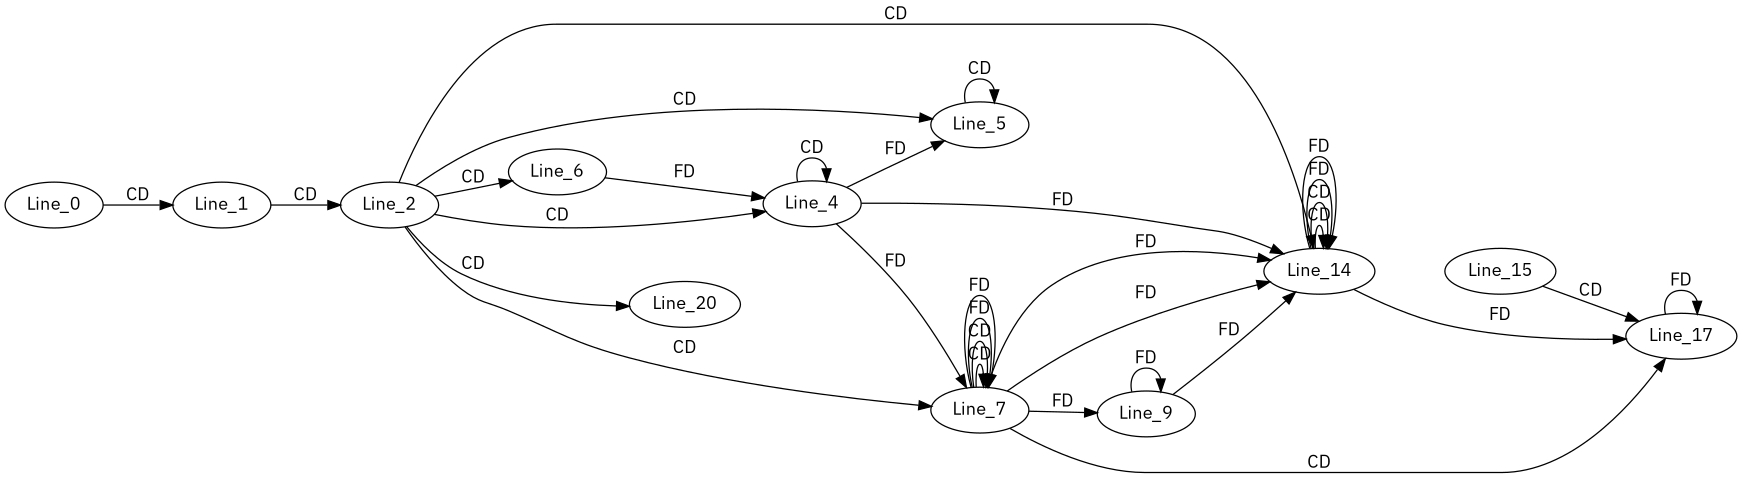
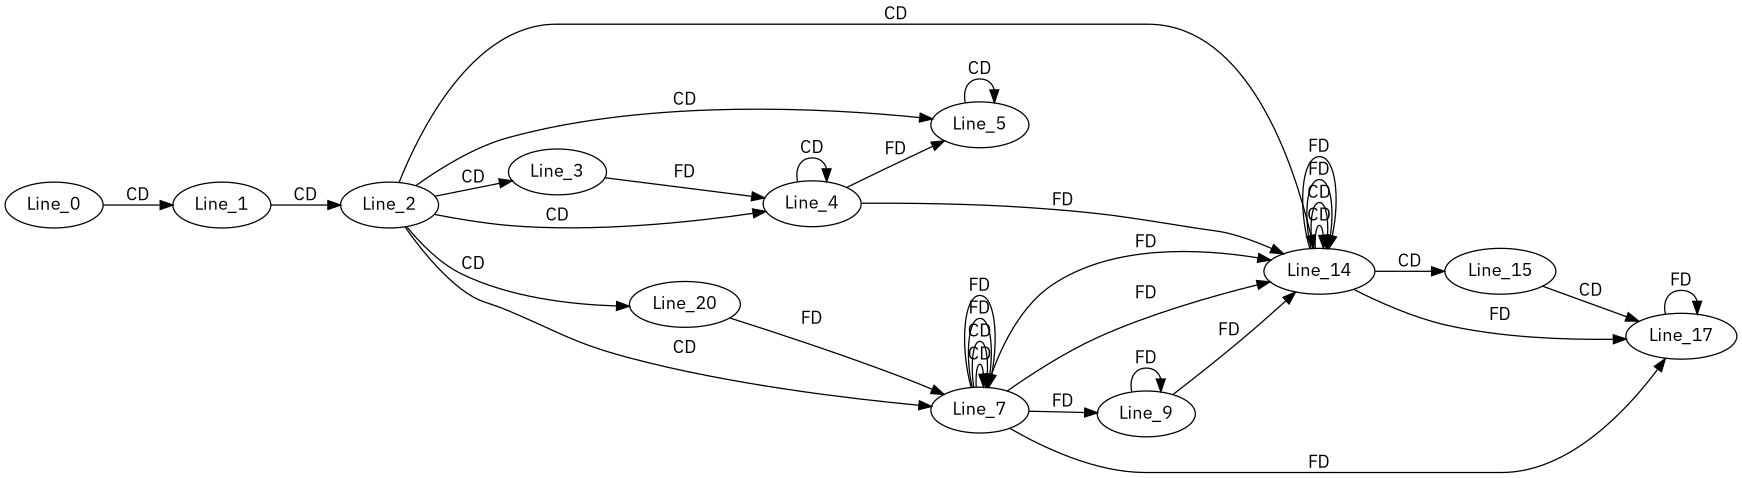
(557, 172) -> (557, 172)
none -> (1403, 271)
(905, 294) -> (832, 352)
(1319, 463) -> (1319, 463)
